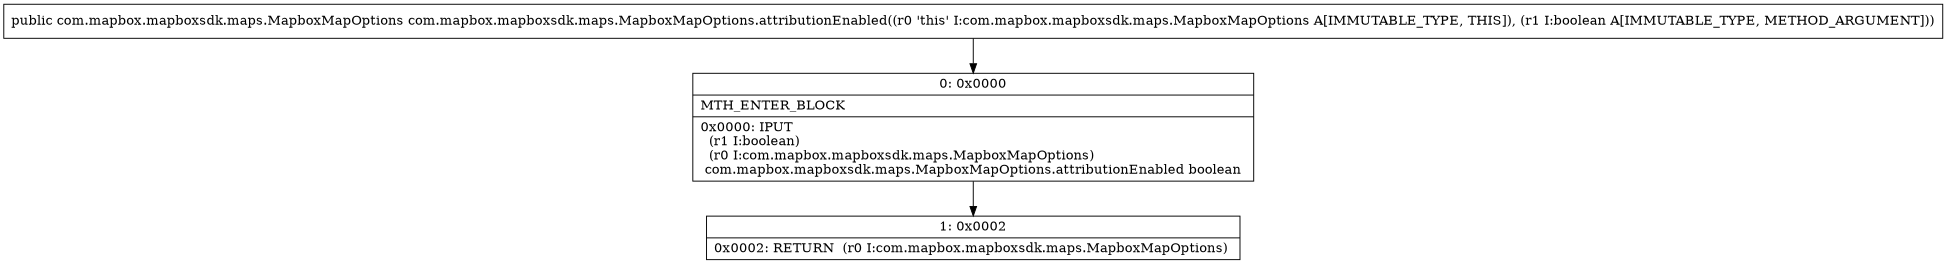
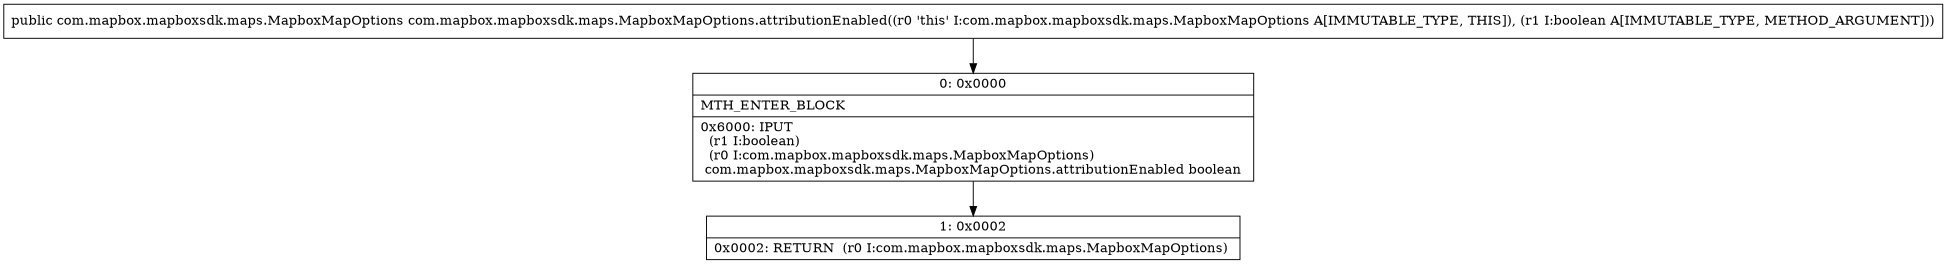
(751, 127) -> (751, 127)
